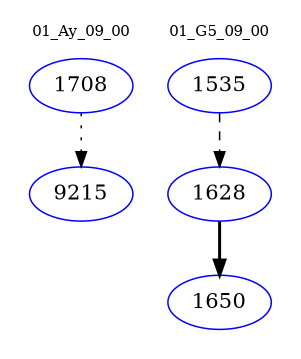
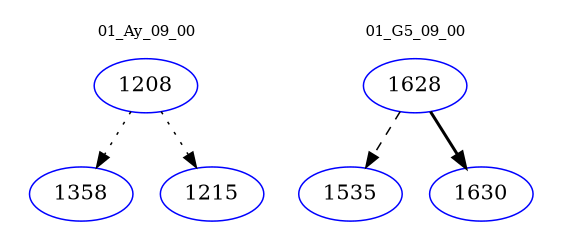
(81, 86) -> (146, 86)
(220, 133) -> (387, 133)
none -> (81, 194)
(81, 194) -> (212, 194)
(220, 302) -> (481, 194)
